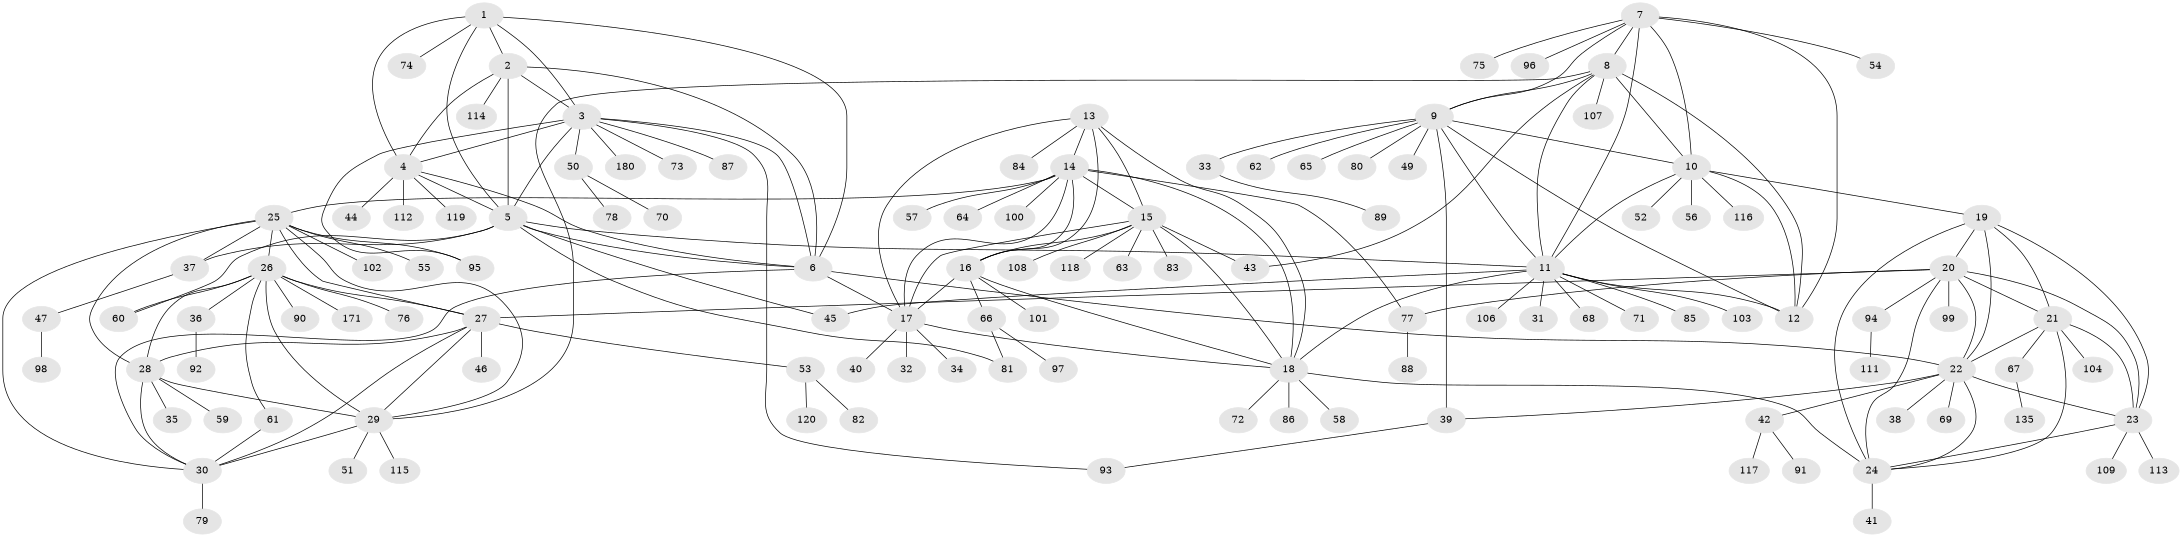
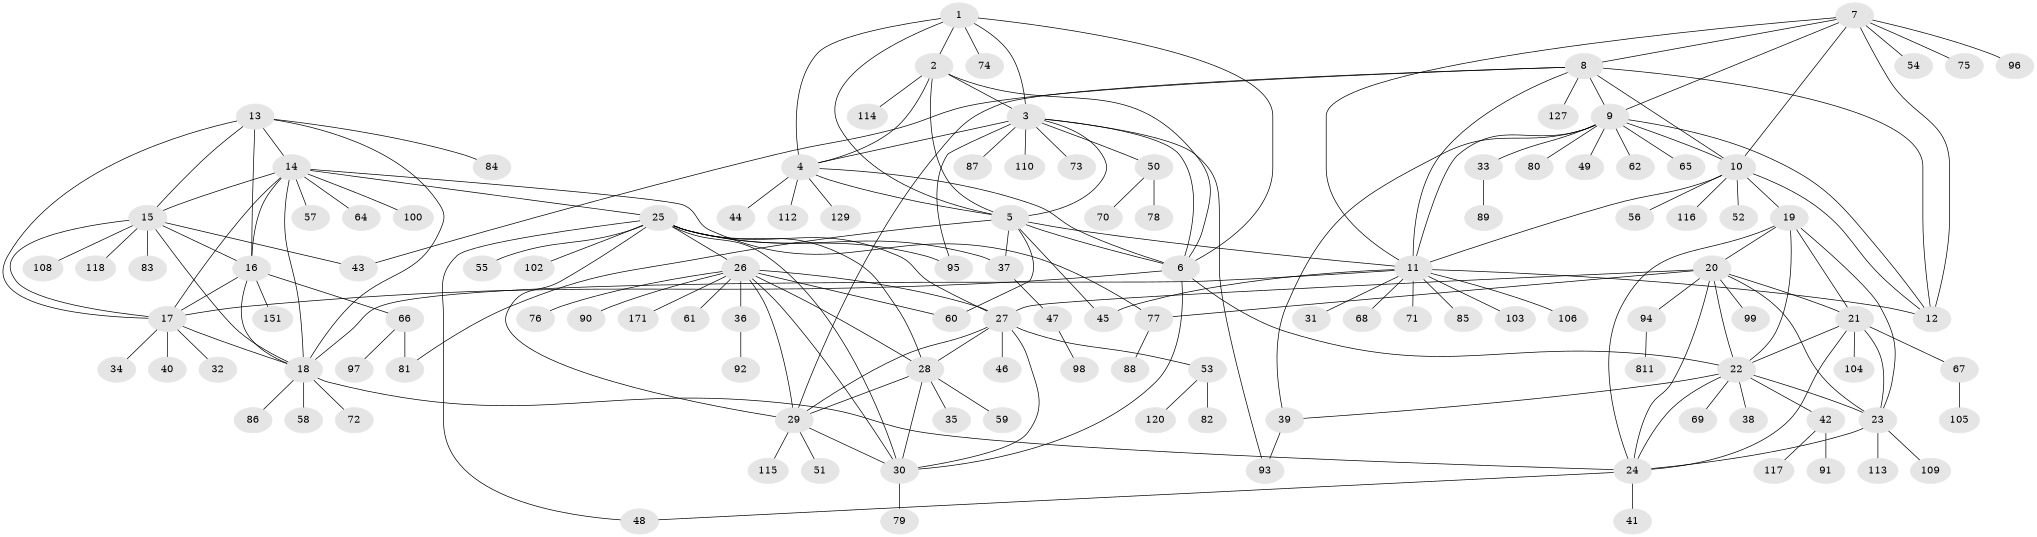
(1593, 117) -> (1558, 117)
(625, 167) -> (1025, 167)
(456, 218) -> (841, 218)
(1122, 268) -> none
(1039, 319) -> (273, 319)
(1870, 370) -> (1645, 370)
(2025, 420) -> (1959, 420)
(238, 446) -> (828, 365)
none -> (640, 521)
